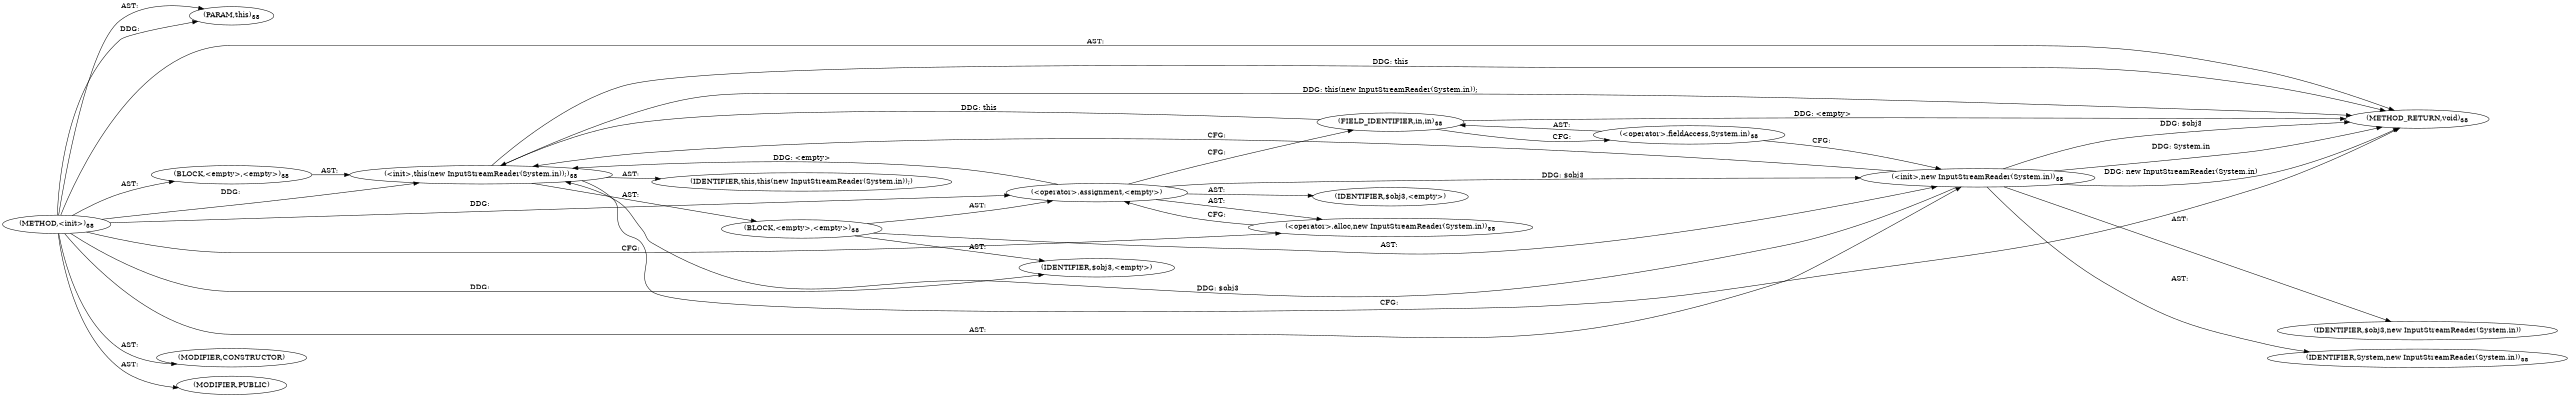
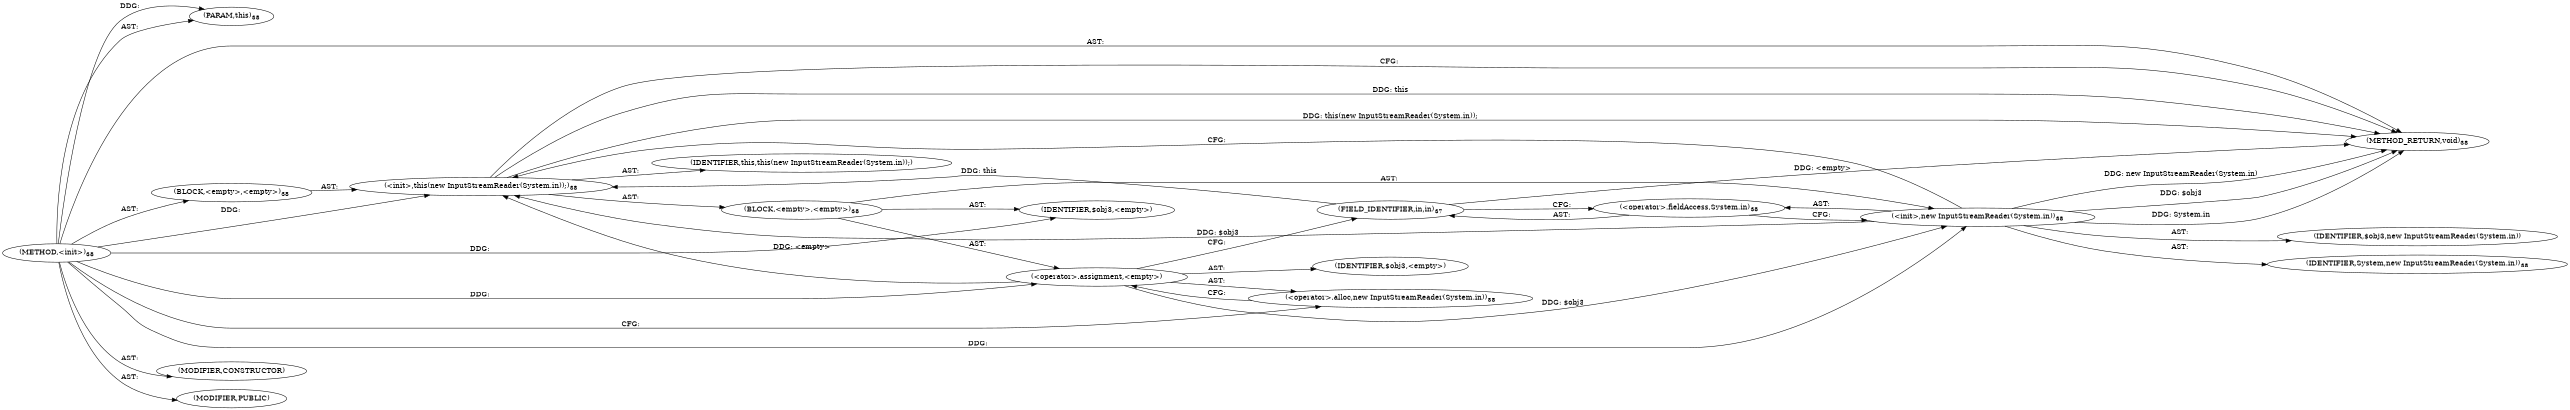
(1439, 121) -> (1439, 209)
none -> (1841, 209)
(979, 330) -> (979, 344)
